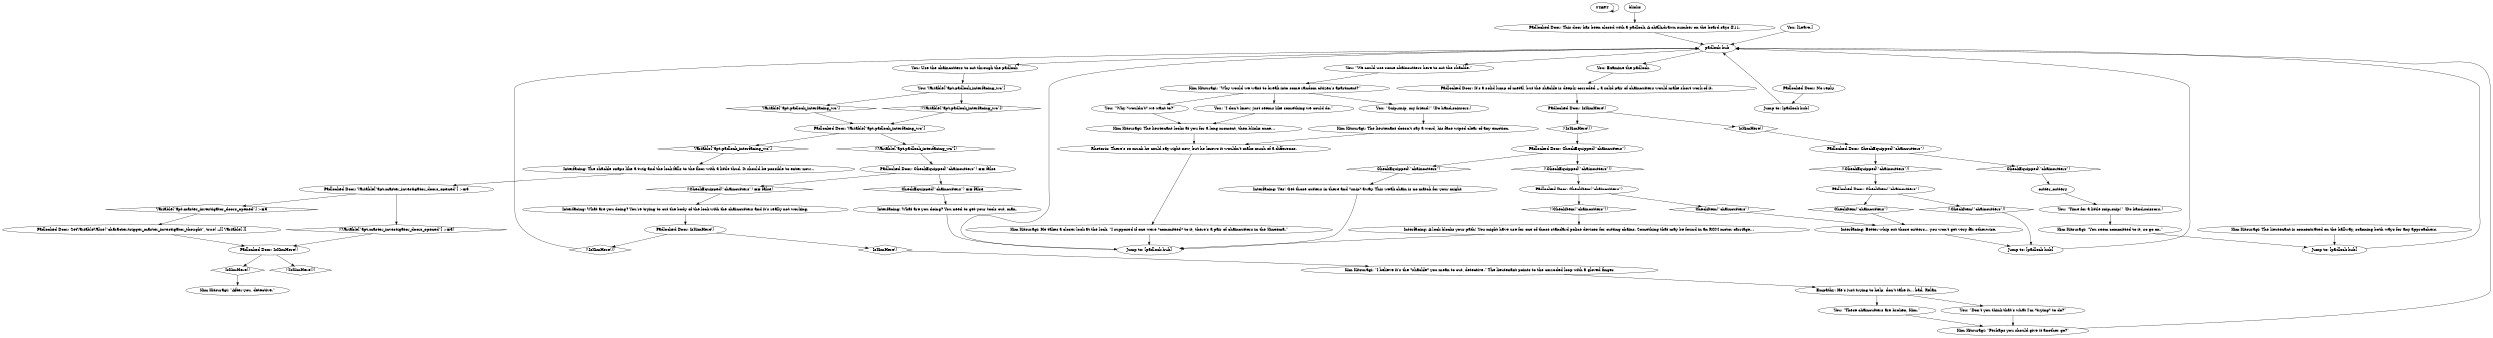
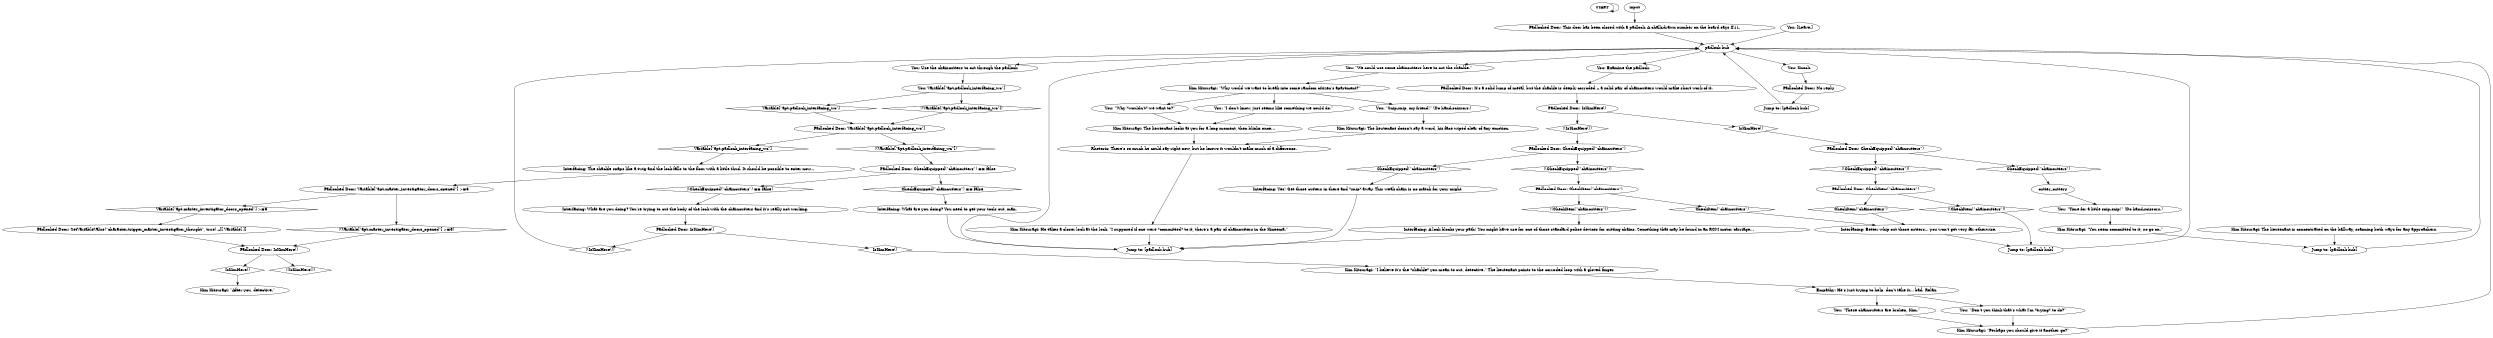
(1635, 8) -> (1635, 8)
none -> (1799, 68)
